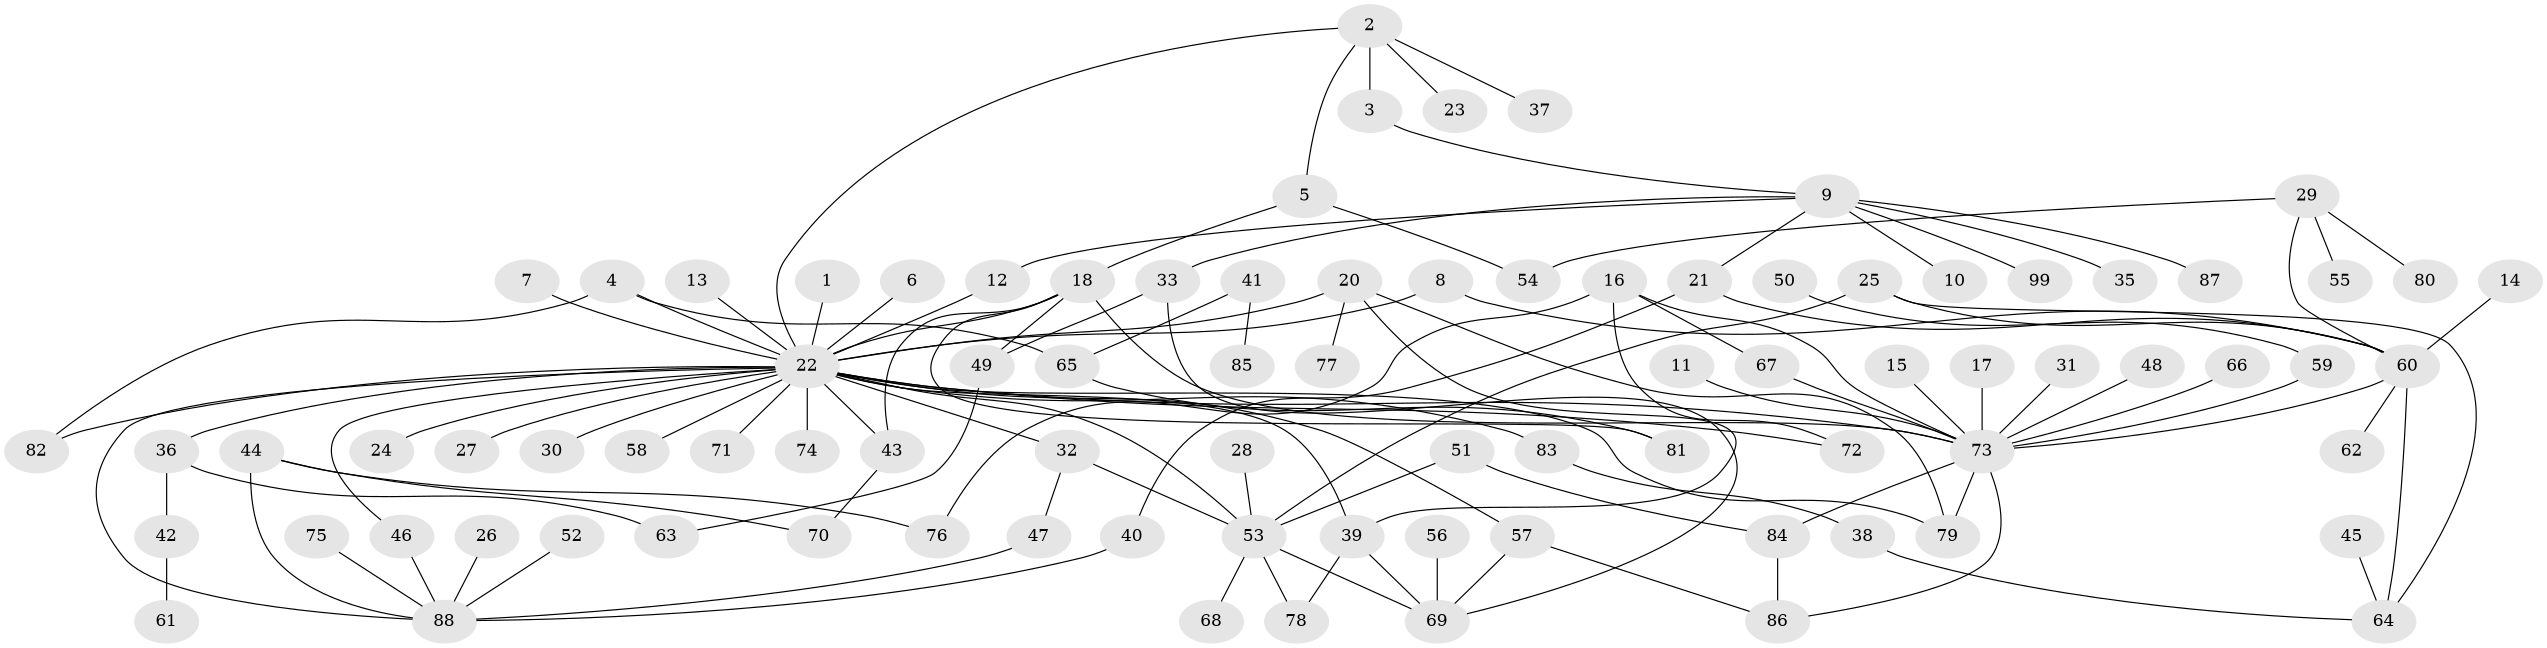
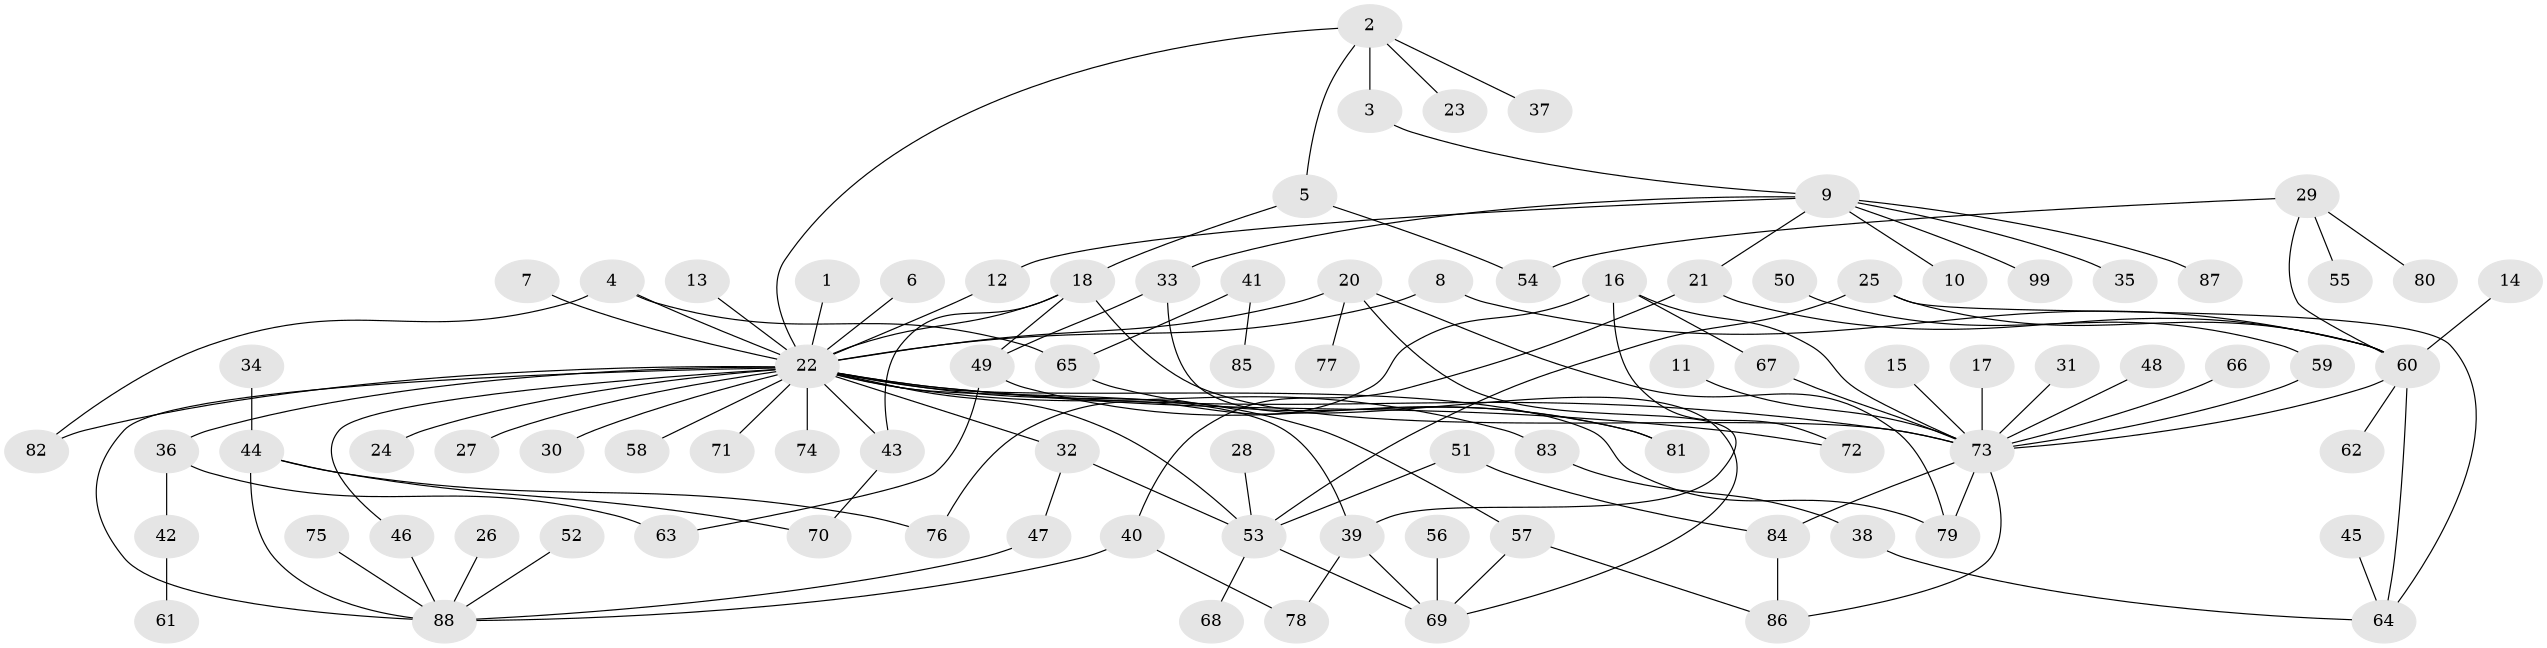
none -> (252, 366)
(1183, 422) -> (1182, 413)
(1275, 579) -> (1214, 579)
